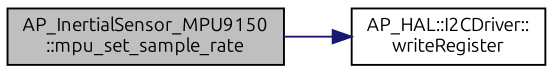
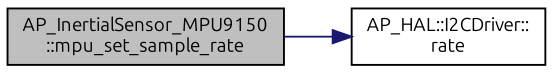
(449, 37) -> (449, 37)
